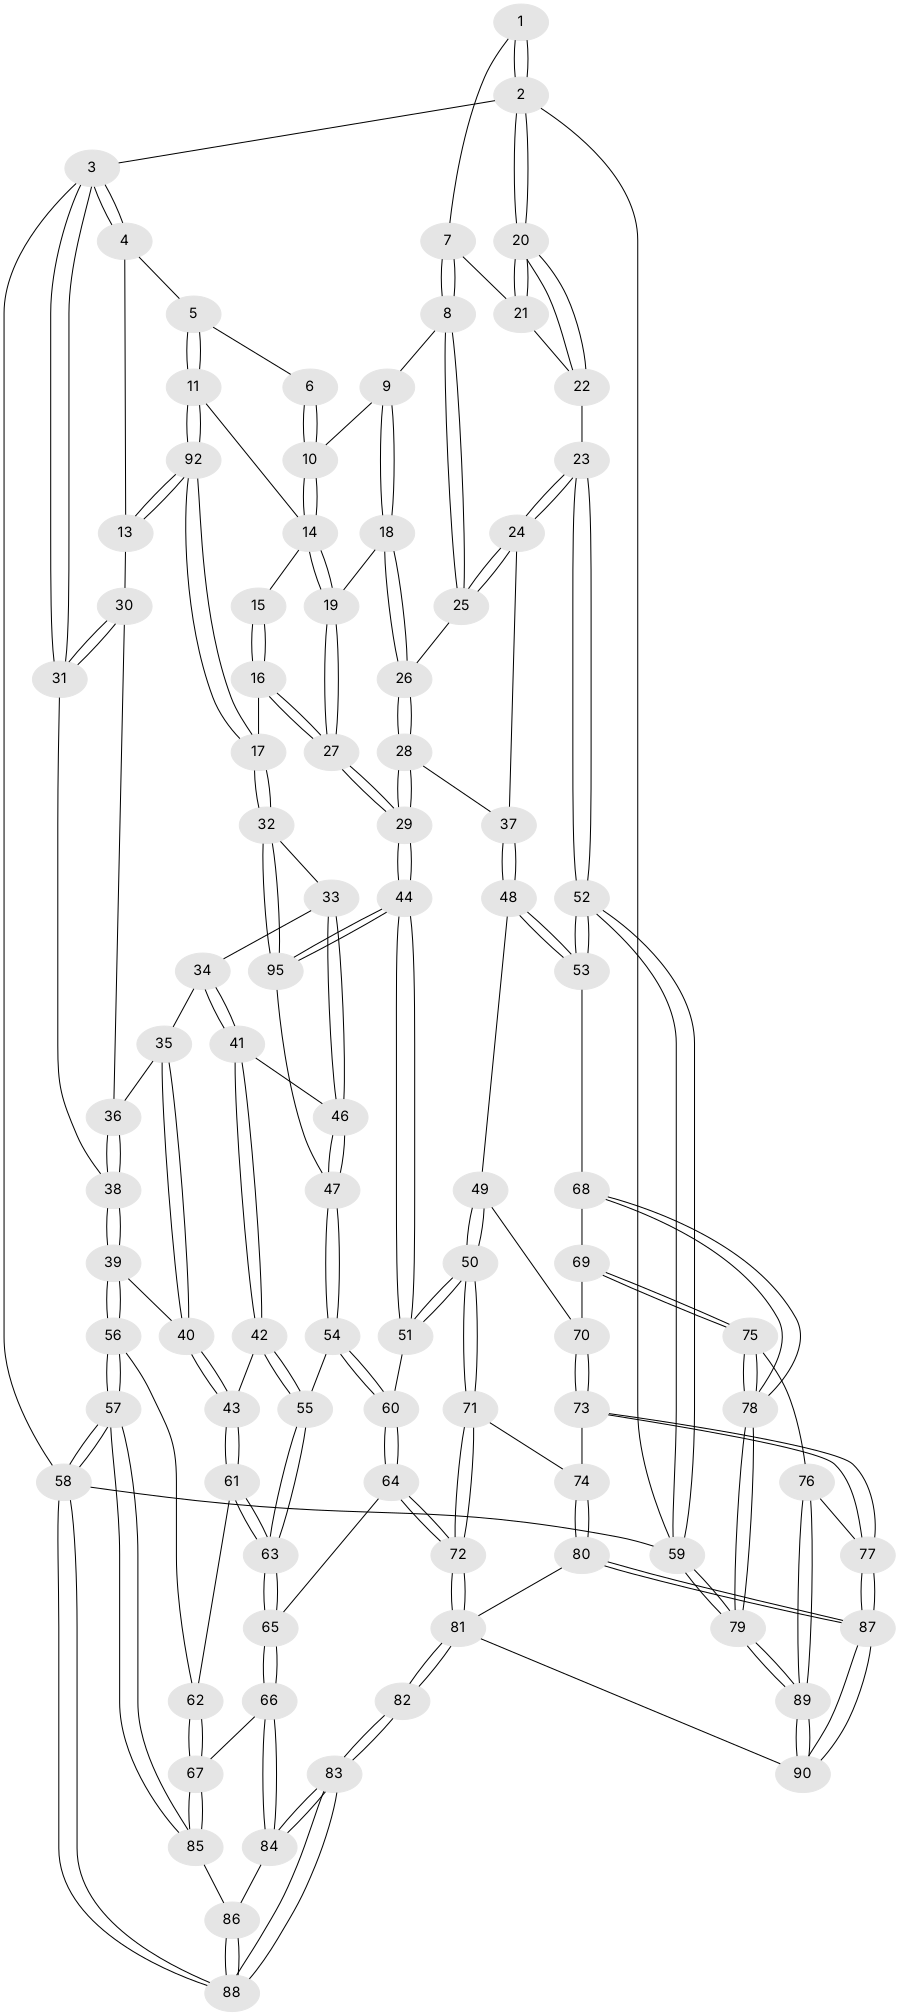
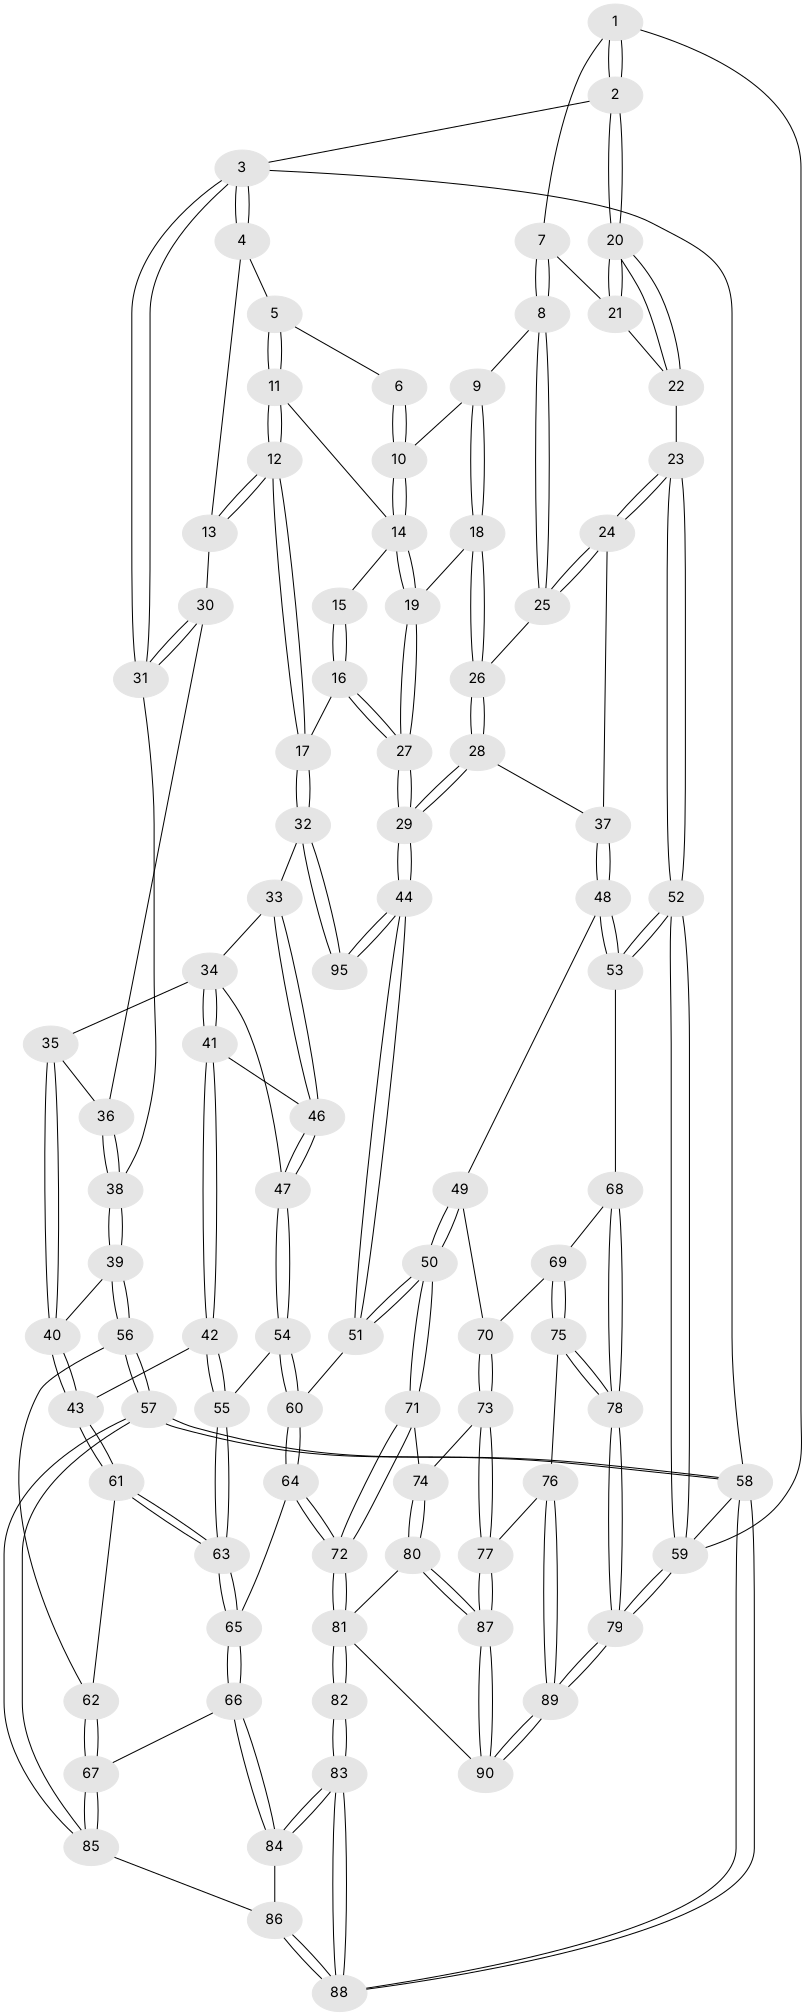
(194, 460) -> (275, 460)
(638, 806) -> (801, 769)
(292, 1093) -> (262, 1071)
